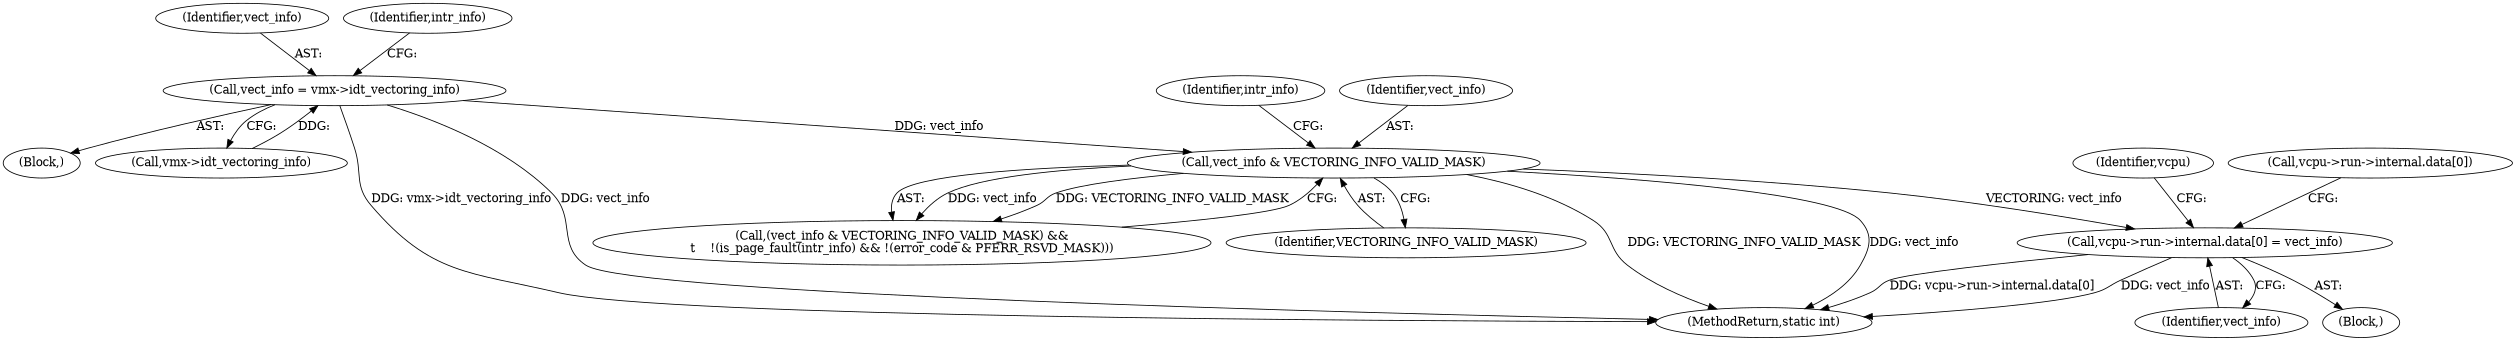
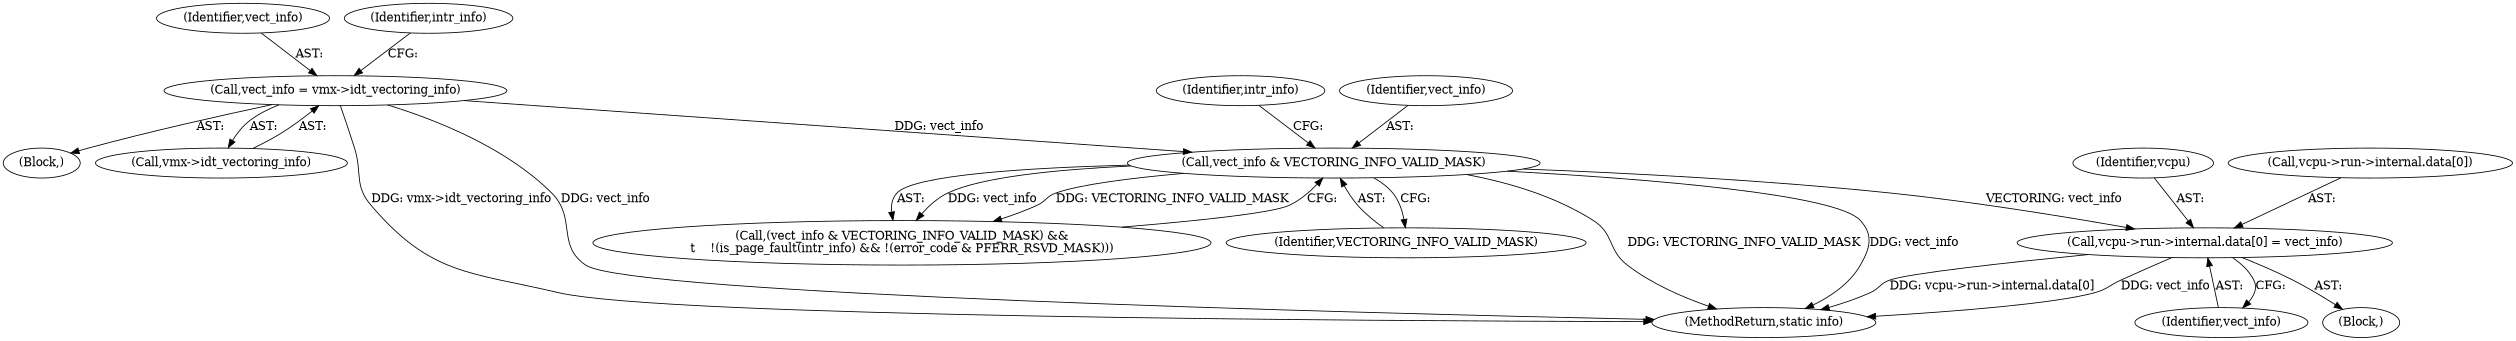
(263, 127) -> (266, 127)
(316, 127) -> (315, 127)
(2194, 199) -> (2192, 199)
(2325, 199) -> (2324, 199)
(1764, 323) -> (1764, 323)
